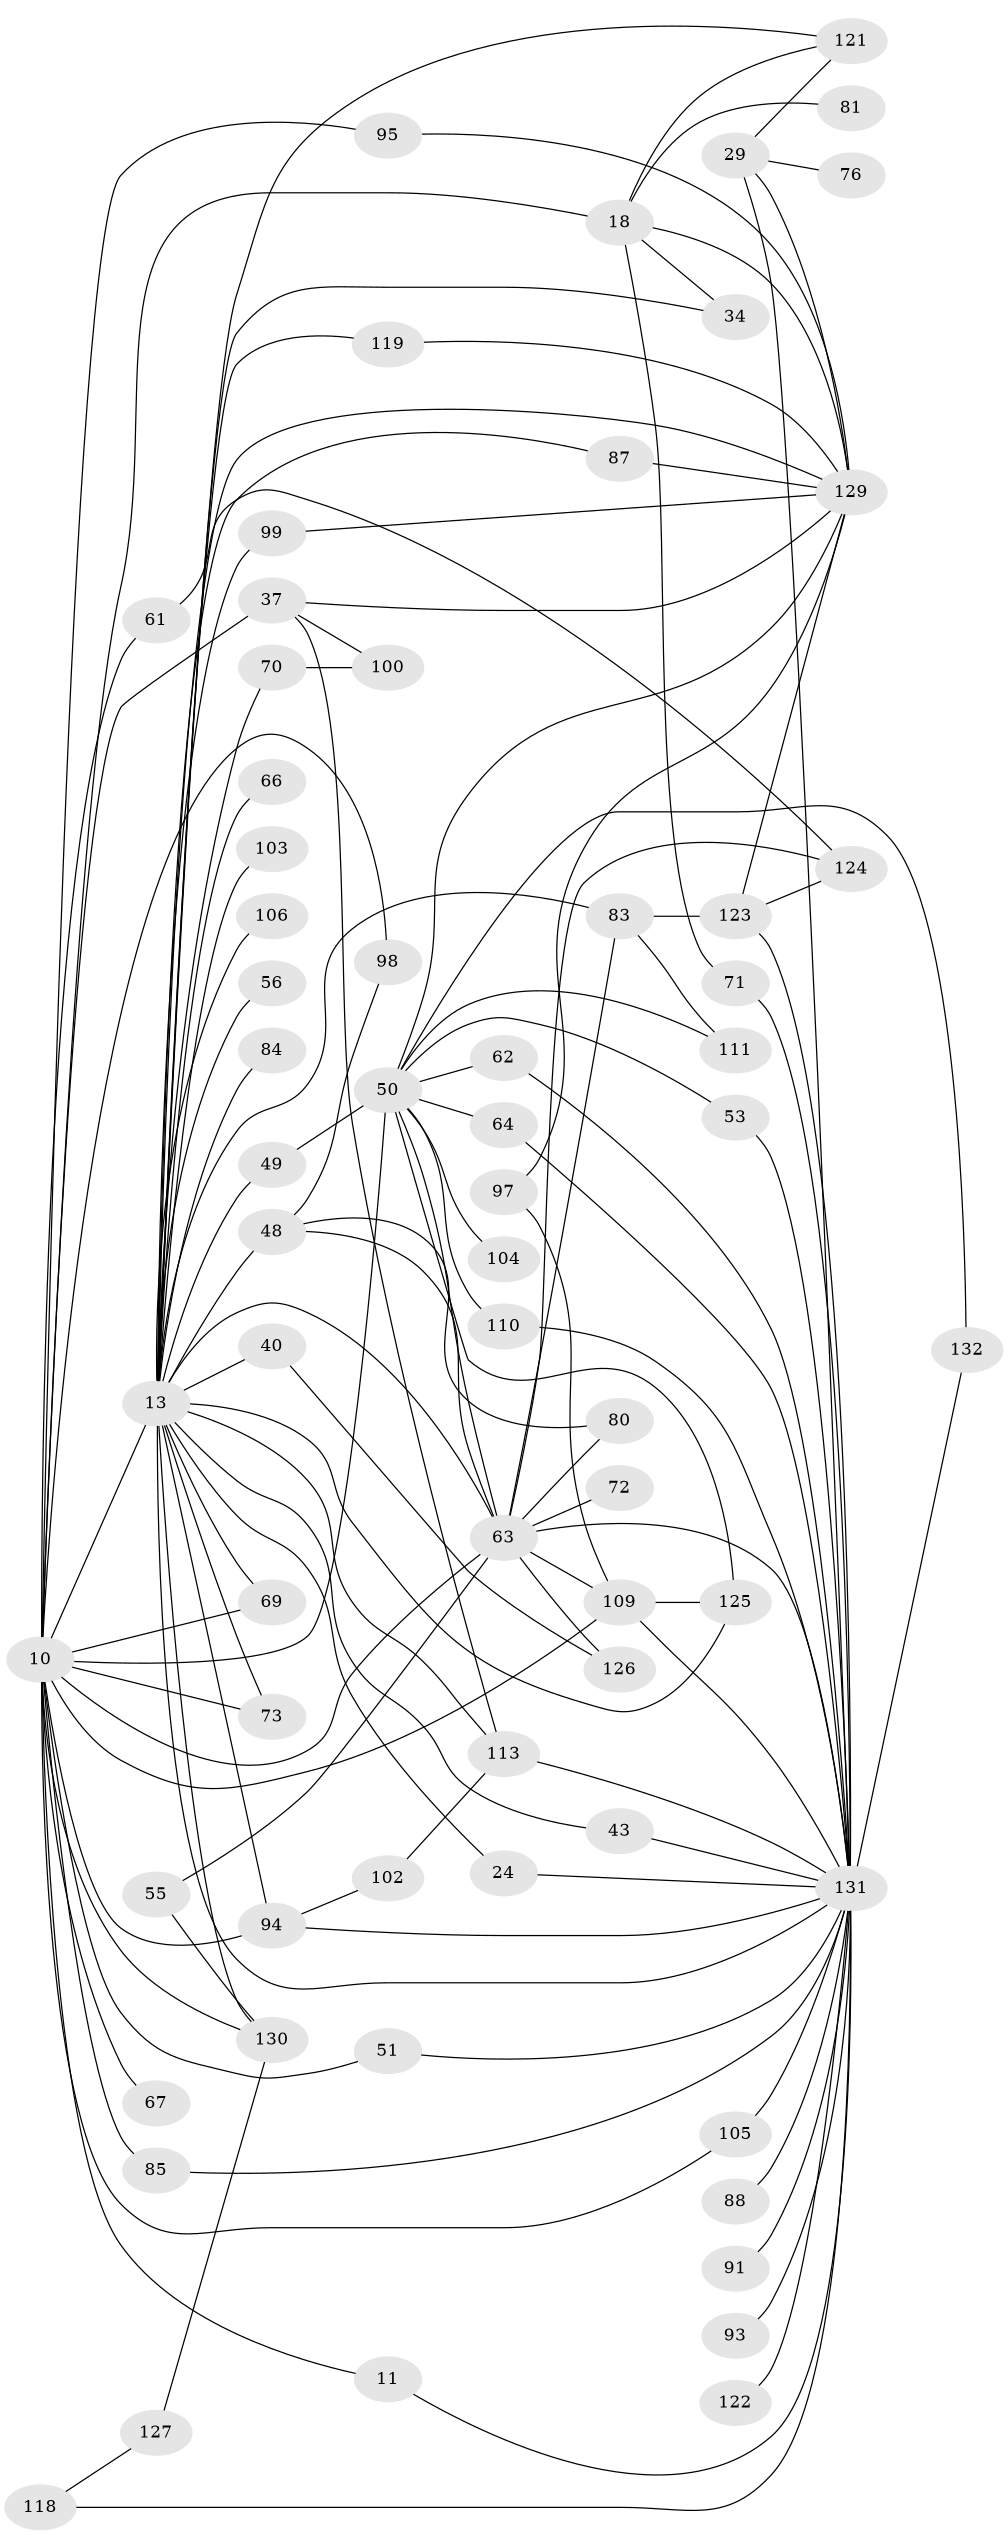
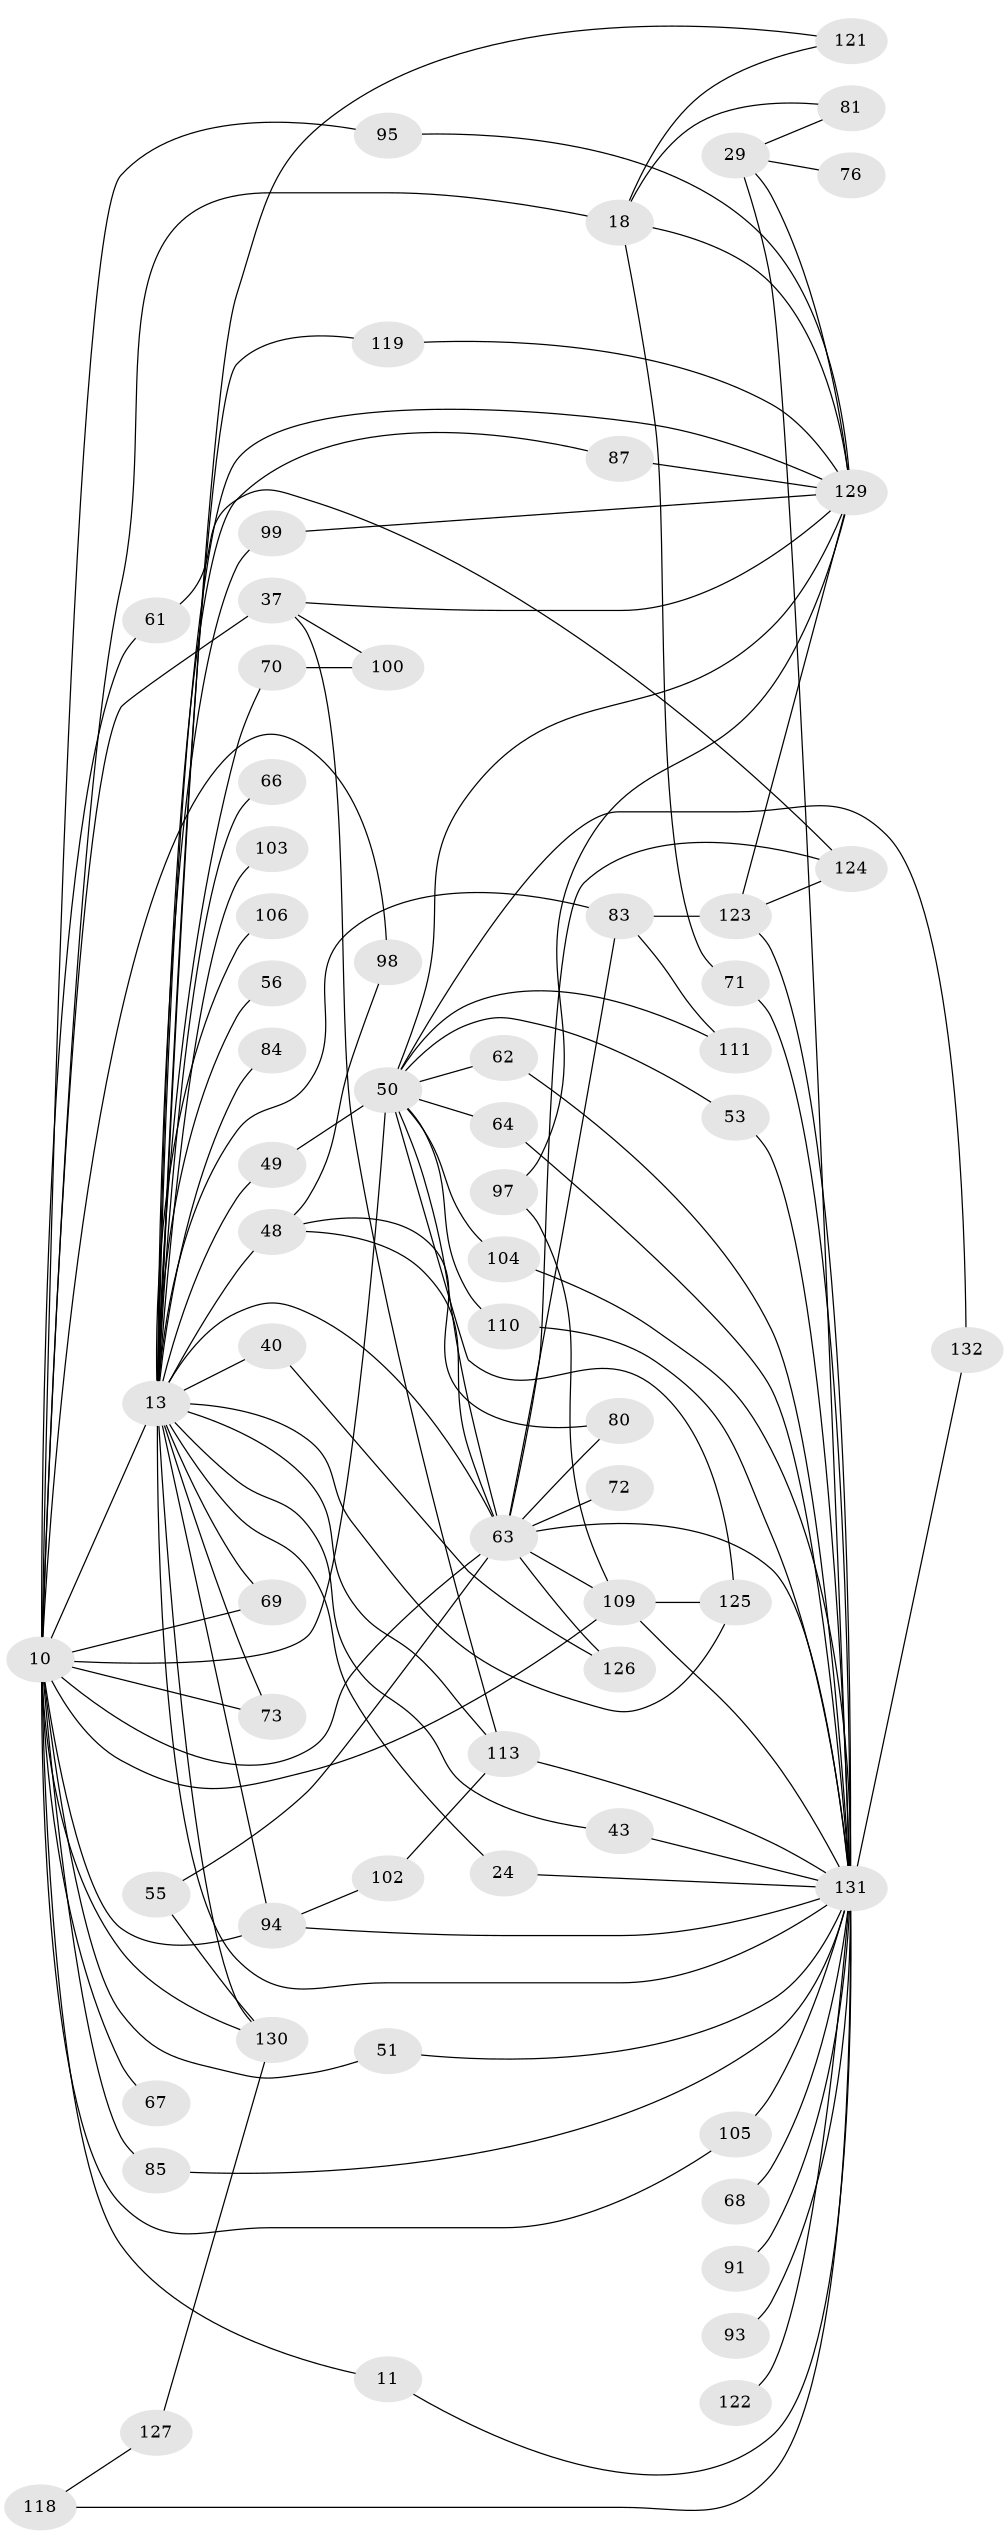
(797, 94) -> (794, 132)
(736, 317) -> none
none -> (796, 1507)
(736, 2202) -> (736, 2202)
